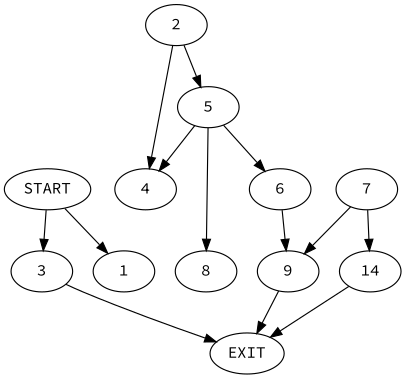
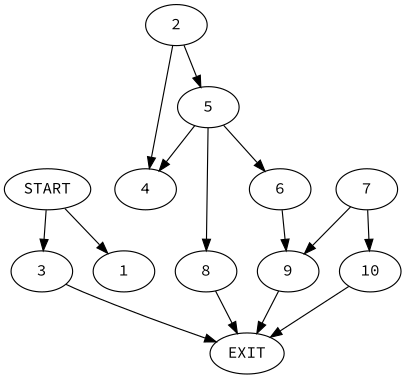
(370, 271) -> (370, 271)
none -> (224, 307)
